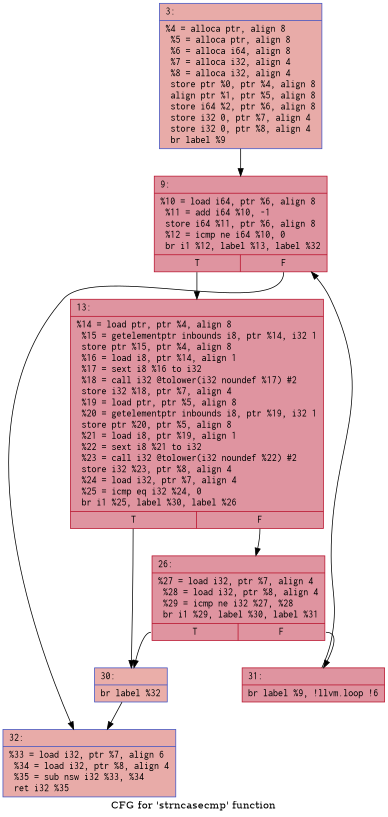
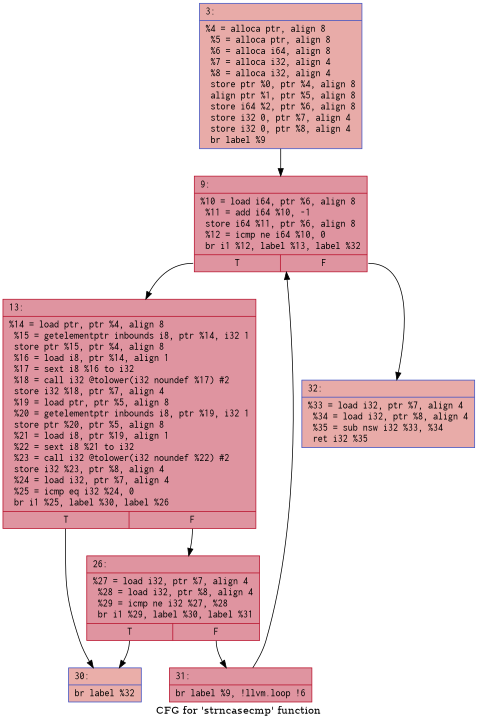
(116, 712) -> none
(87, 755) -> (386, 405)
